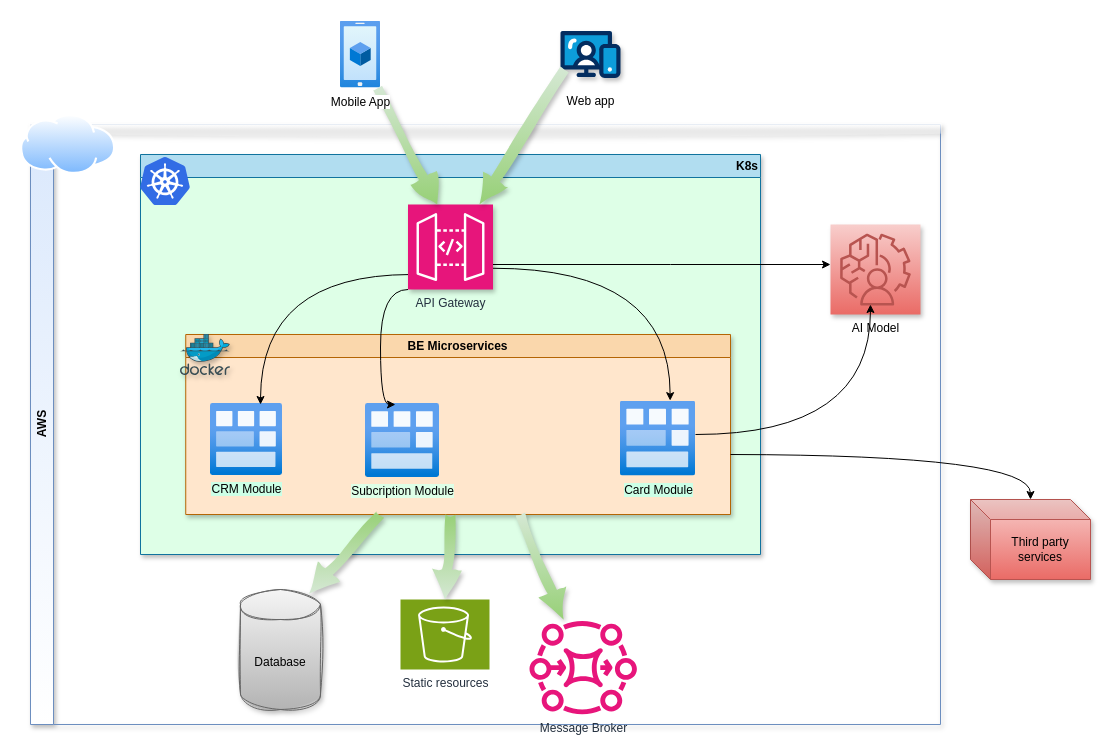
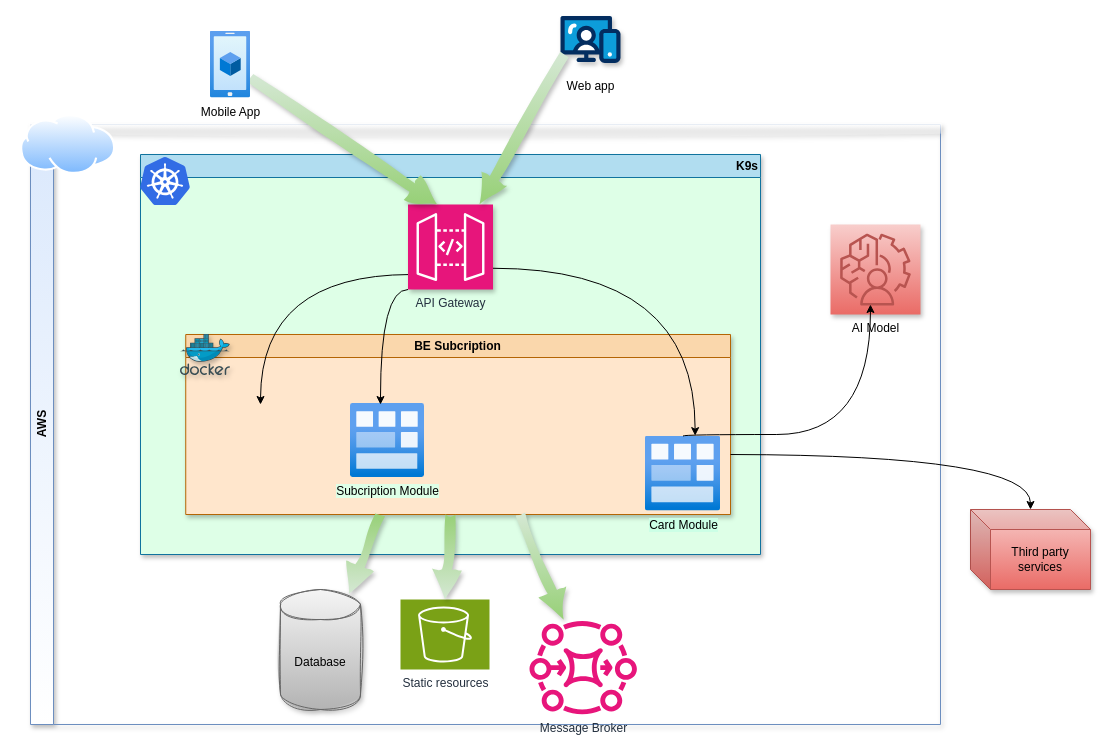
(361, 55) -> (231, 65)
(591, 55) -> (591, 40)
(748, 167) -> (748, 167)
(658, 265) -> none
(458, 347) -> (458, 347)
(658, 439) -> (683, 474)
(247, 440) -> none
(403, 441) -> (388, 441)
(1031, 540) -> (1031, 550)
(281, 650) -> (321, 650)
